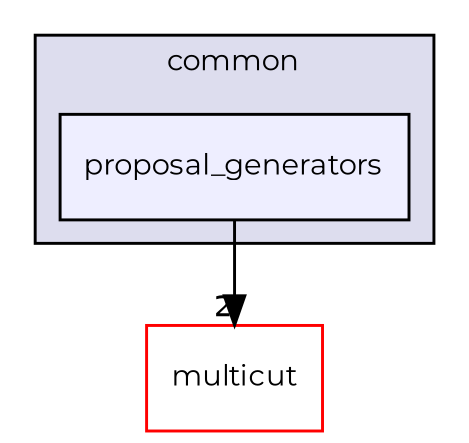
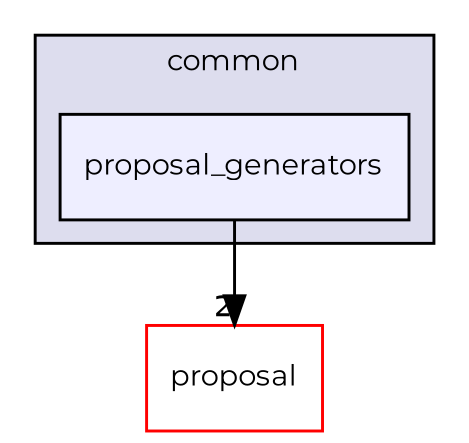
(235, 378) -> (235, 378)
